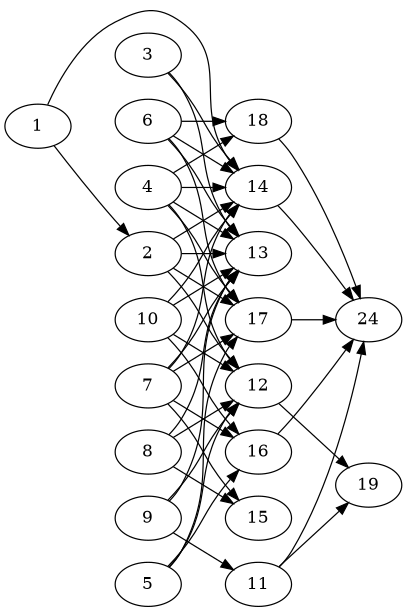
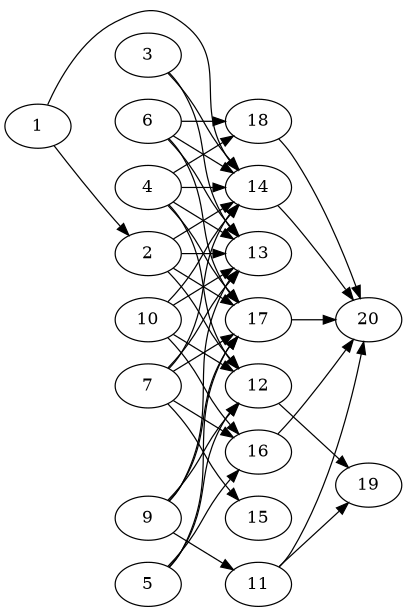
(369, 320) -> (369, 320)
none -> (202, 425)
(148, 452) -> none
